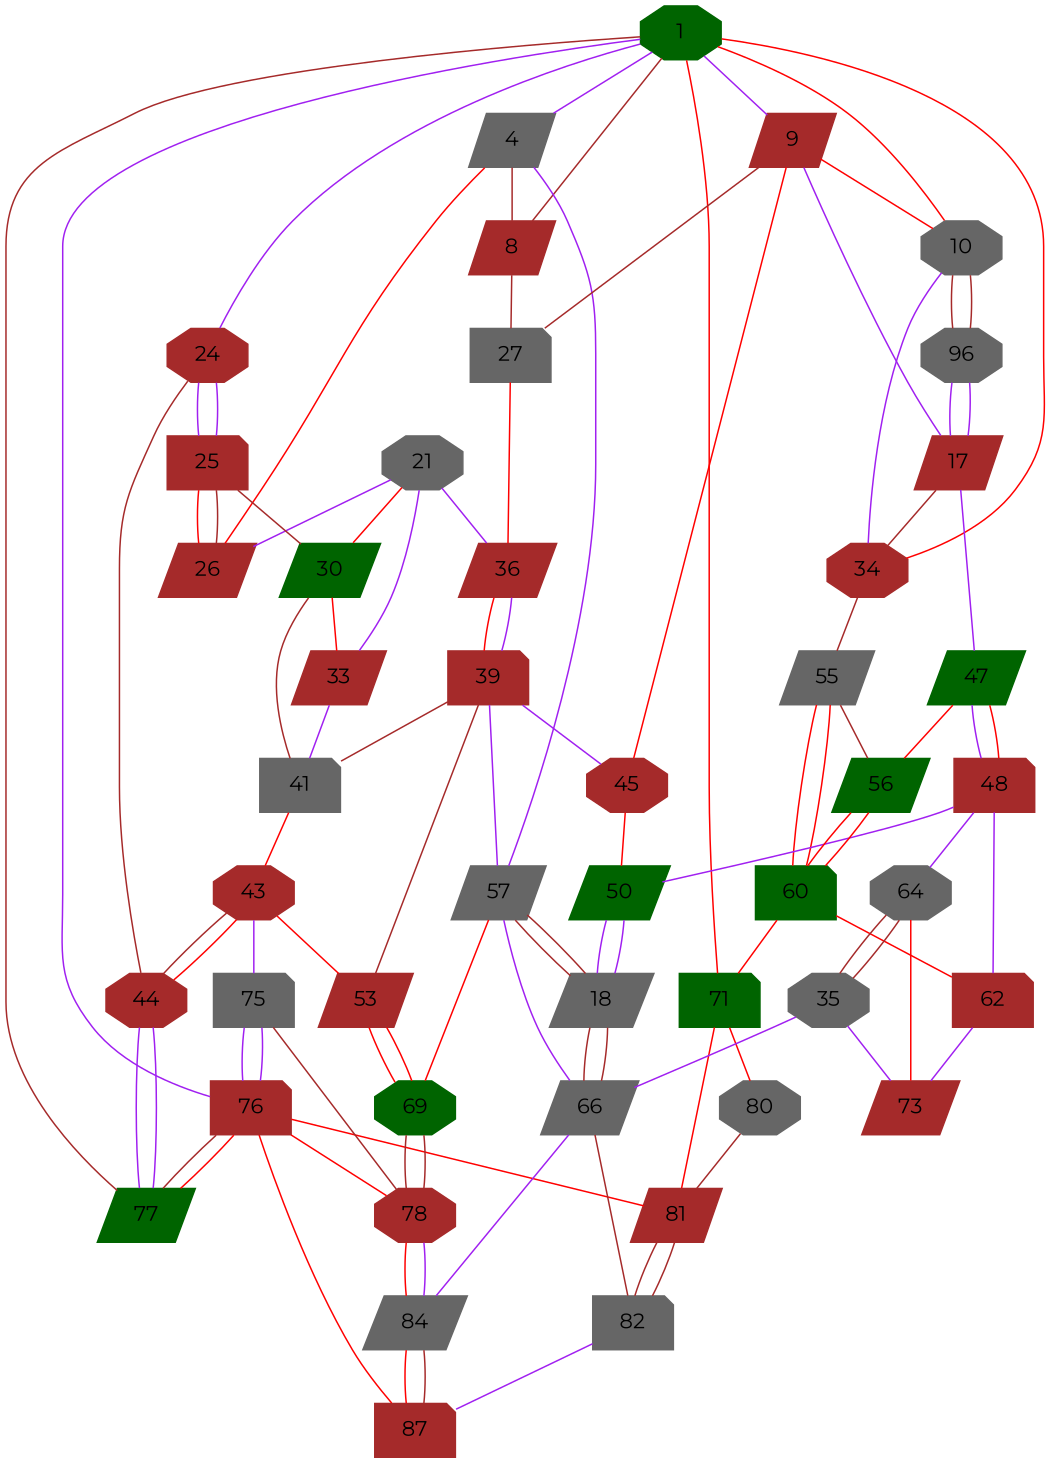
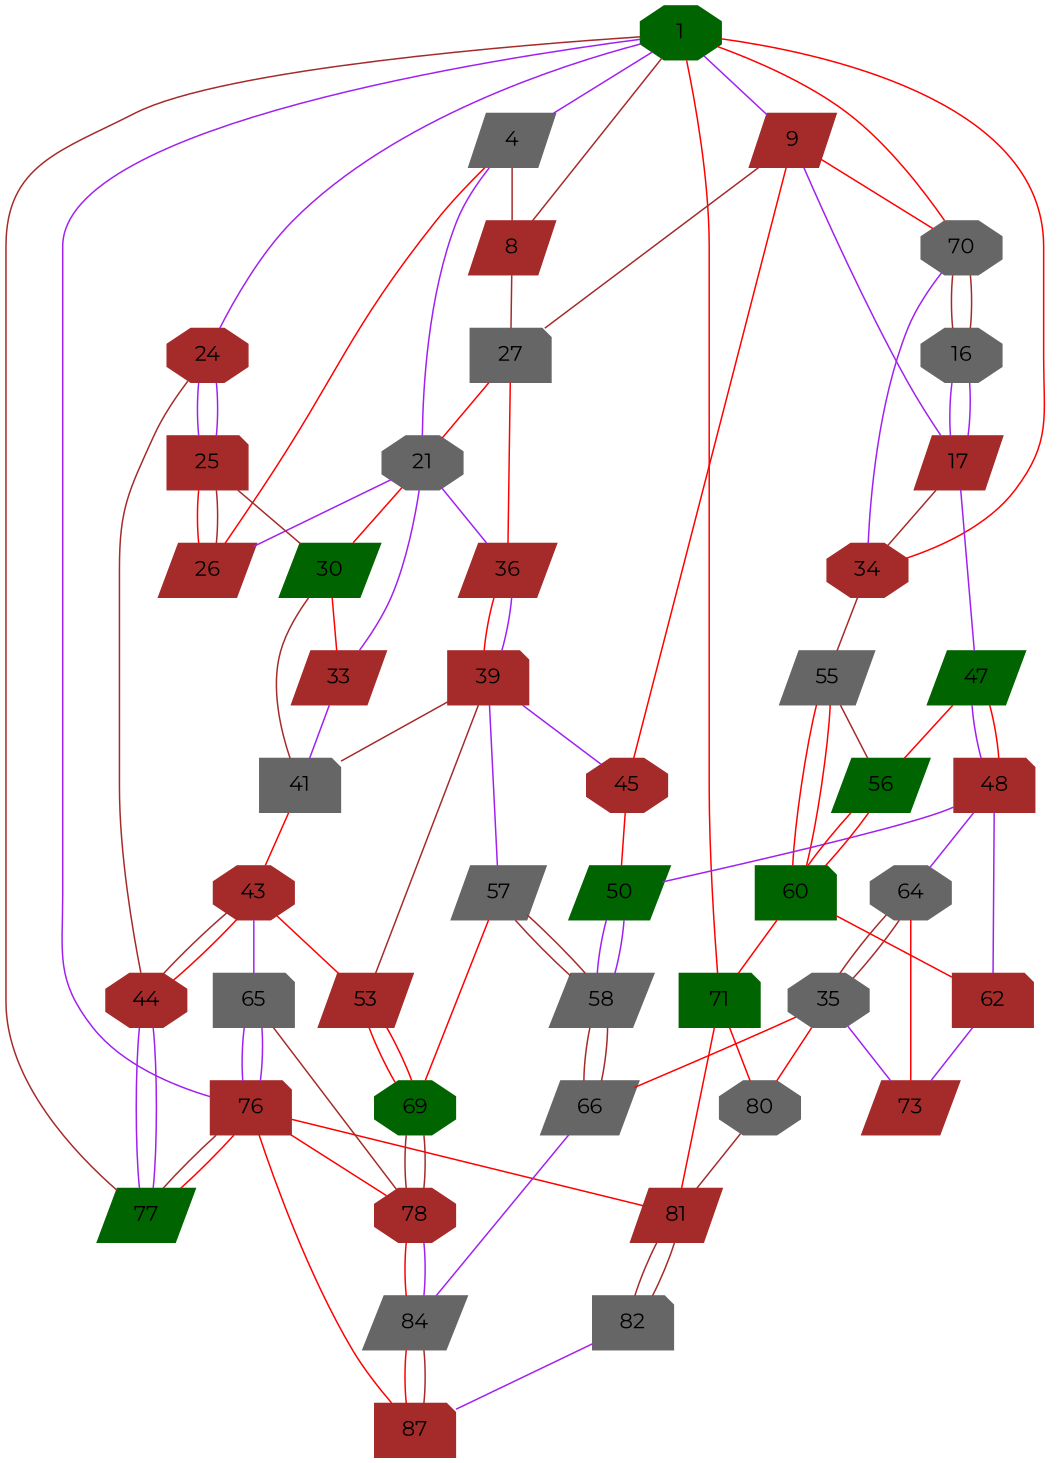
(962, 248) -> (962, 248)
(962, 355) -> (962, 355)
none -> (466, 410)
(593, 515) -> (436, 296)
(254, 1000) -> (254, 1000)
(602, 1000) -> (602, 1000)
(528, 1004) -> none
(719, 1051) -> (719, 1051)
none -> (794, 1054)
(611, 1215) -> none
